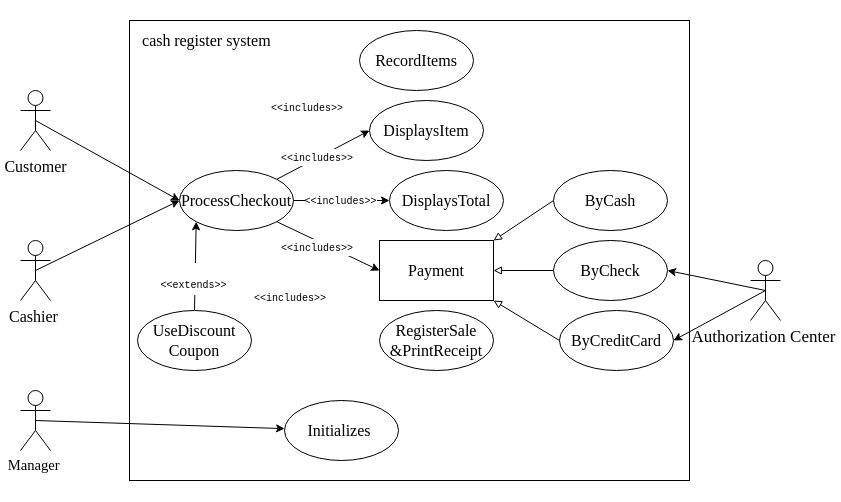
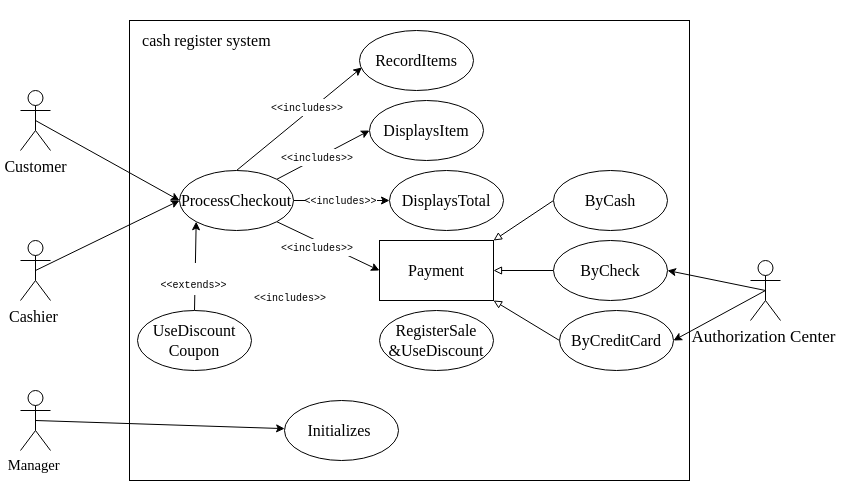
none -> (270, 143)
(437, 341) -> (437, 341)
